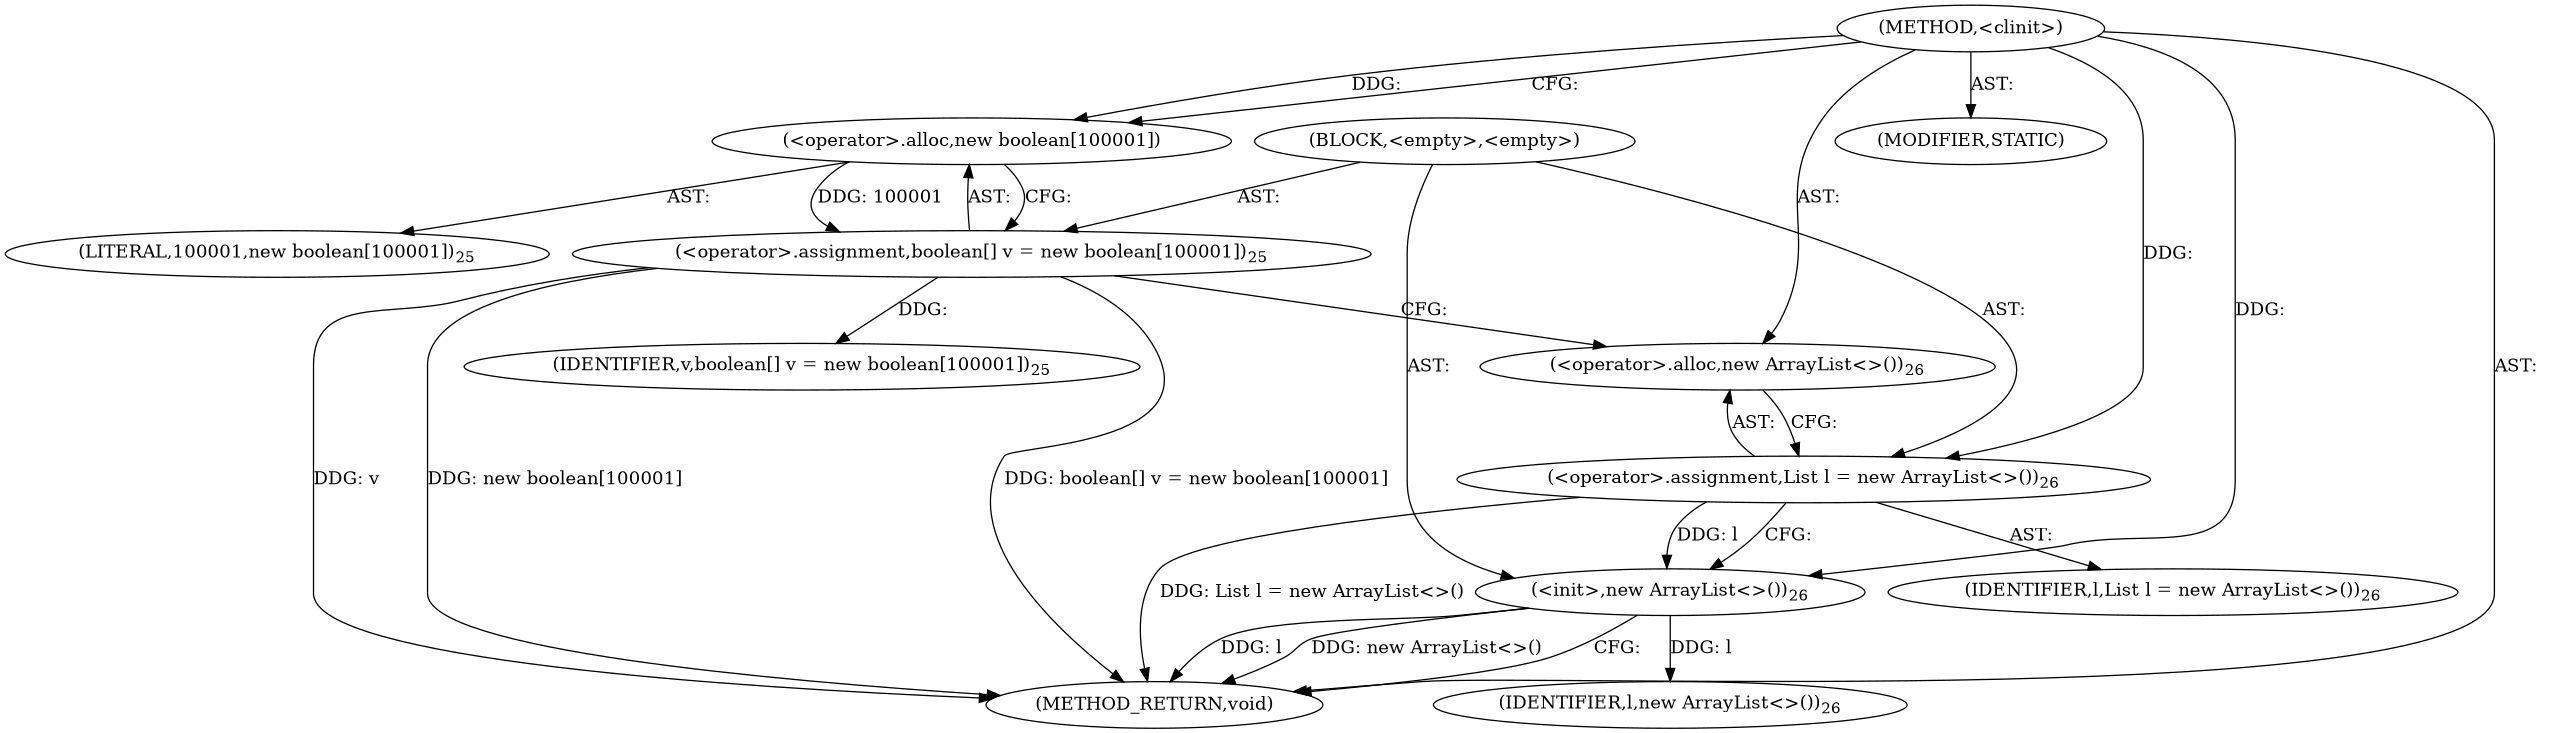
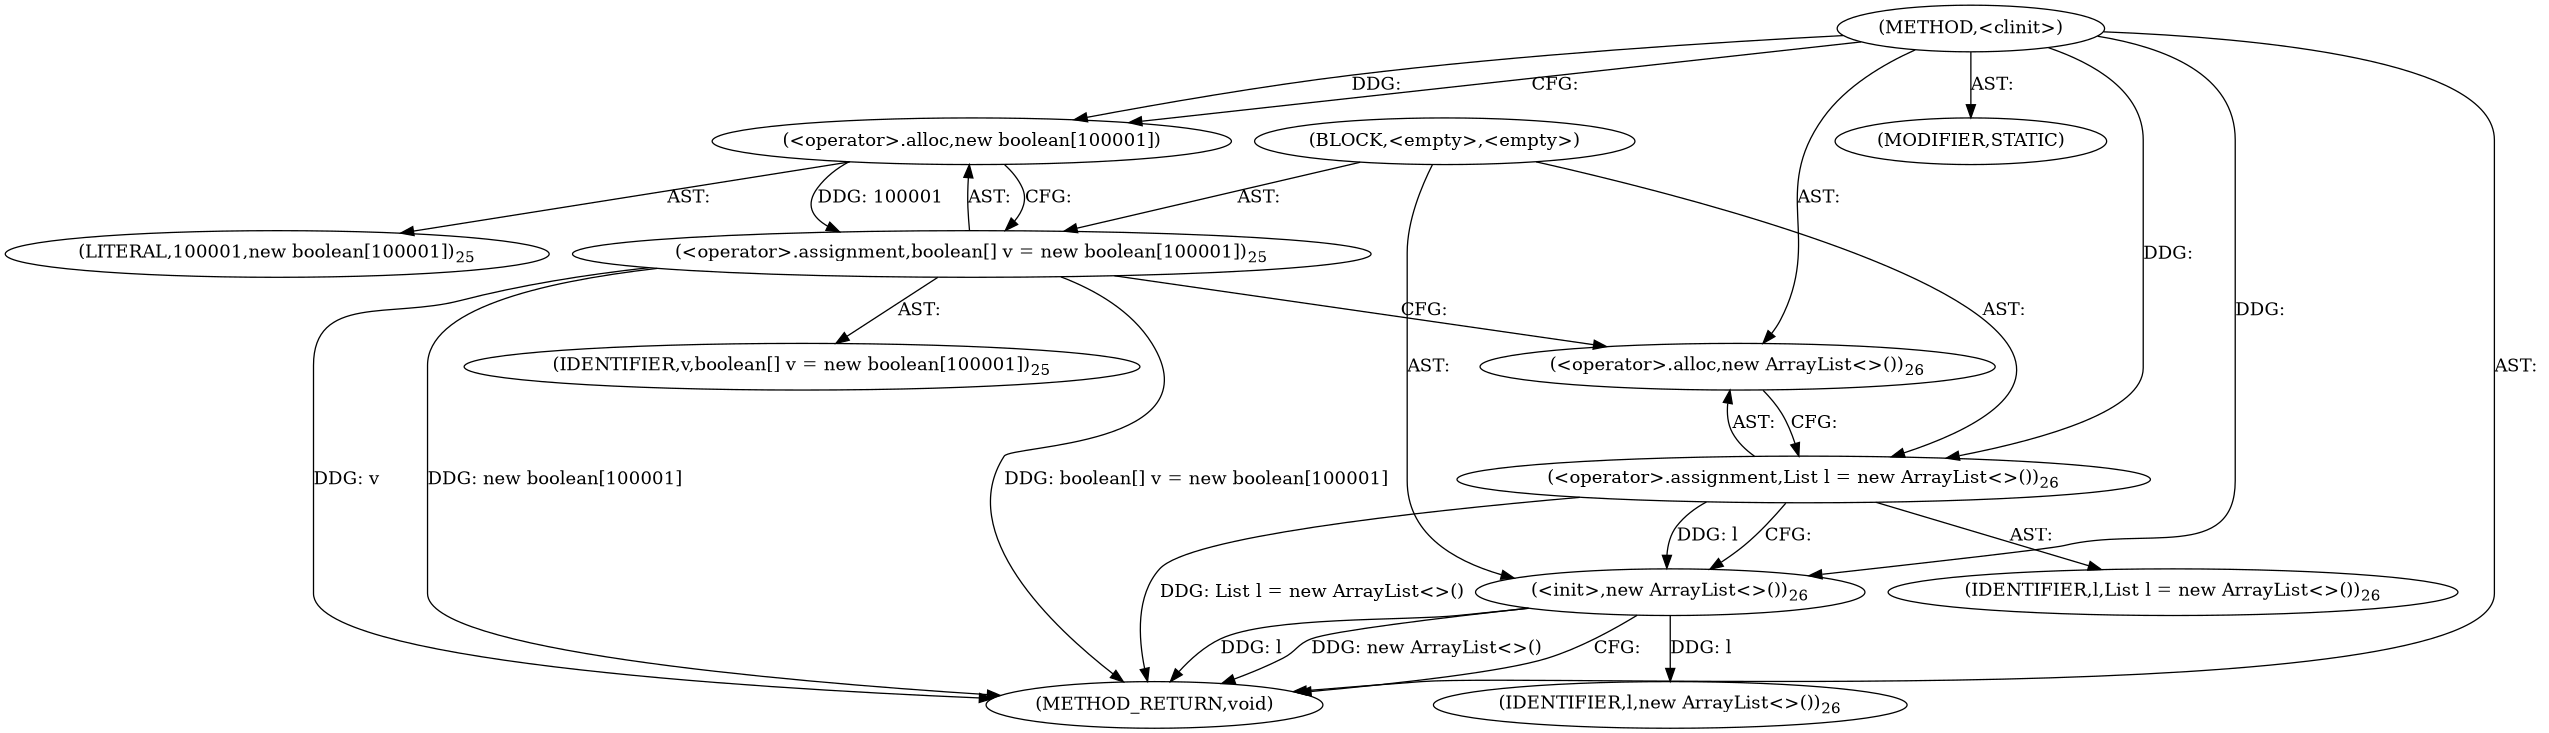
(926, 310) -> (923, 310)
